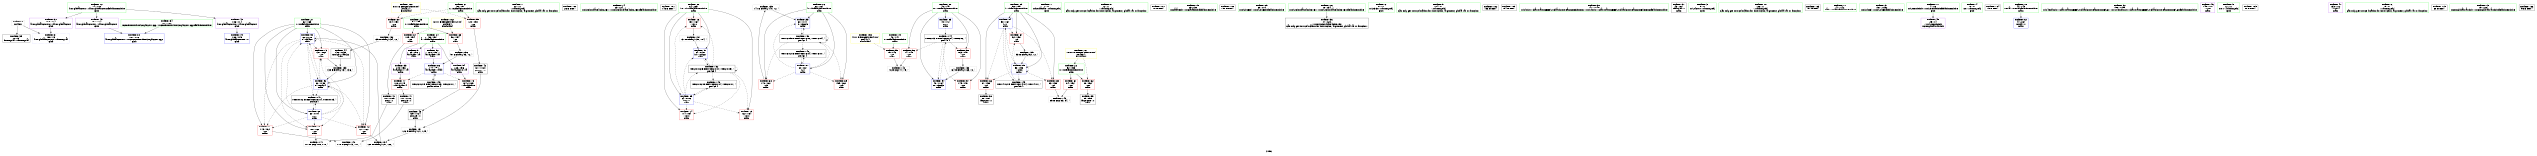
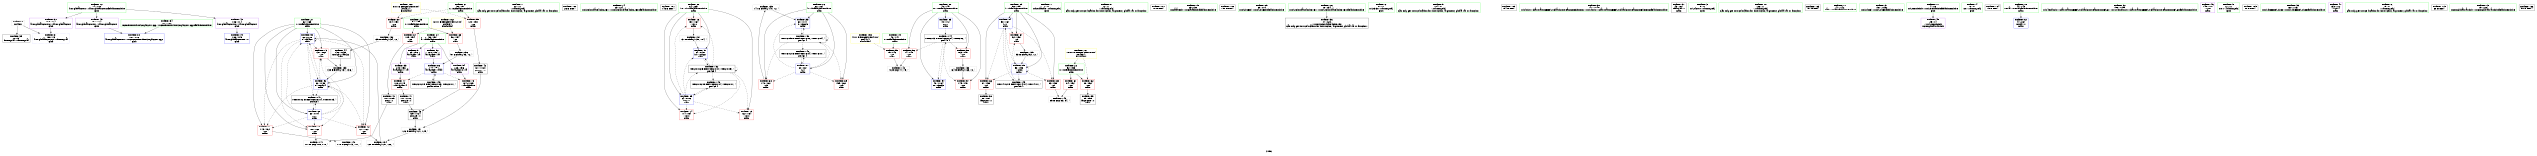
(1491, 8) -> none
none -> (2293, 8)
(2527, 9) -> (2527, 9)
(953, 75) -> (963, 75)
(387, 127) -> (410, 107)
